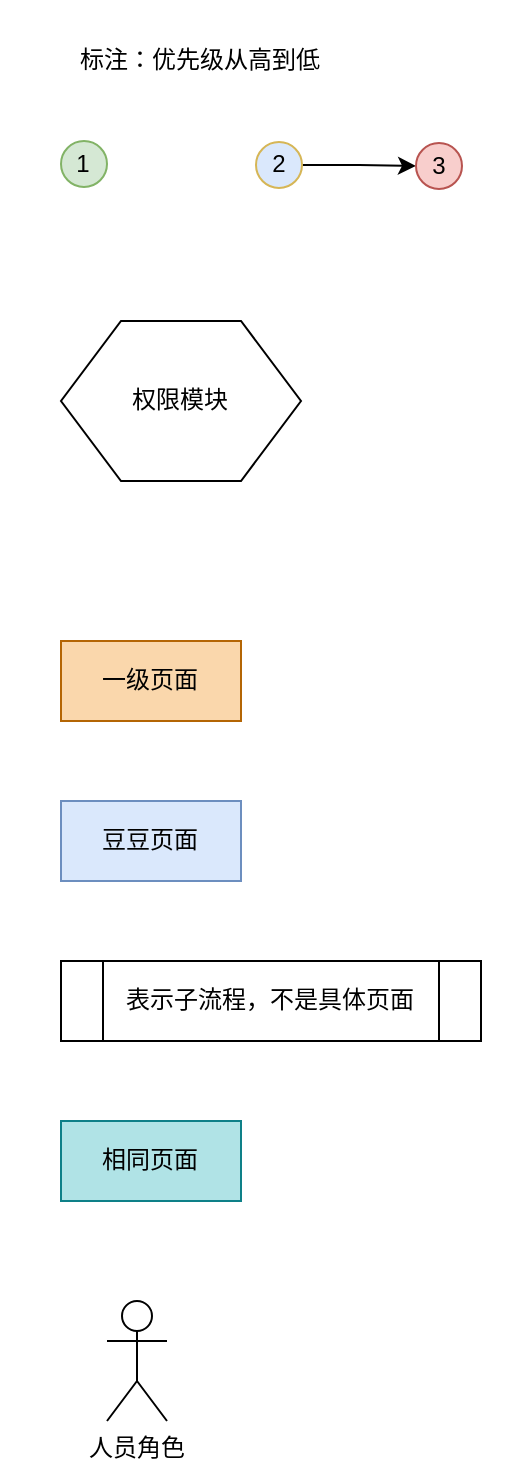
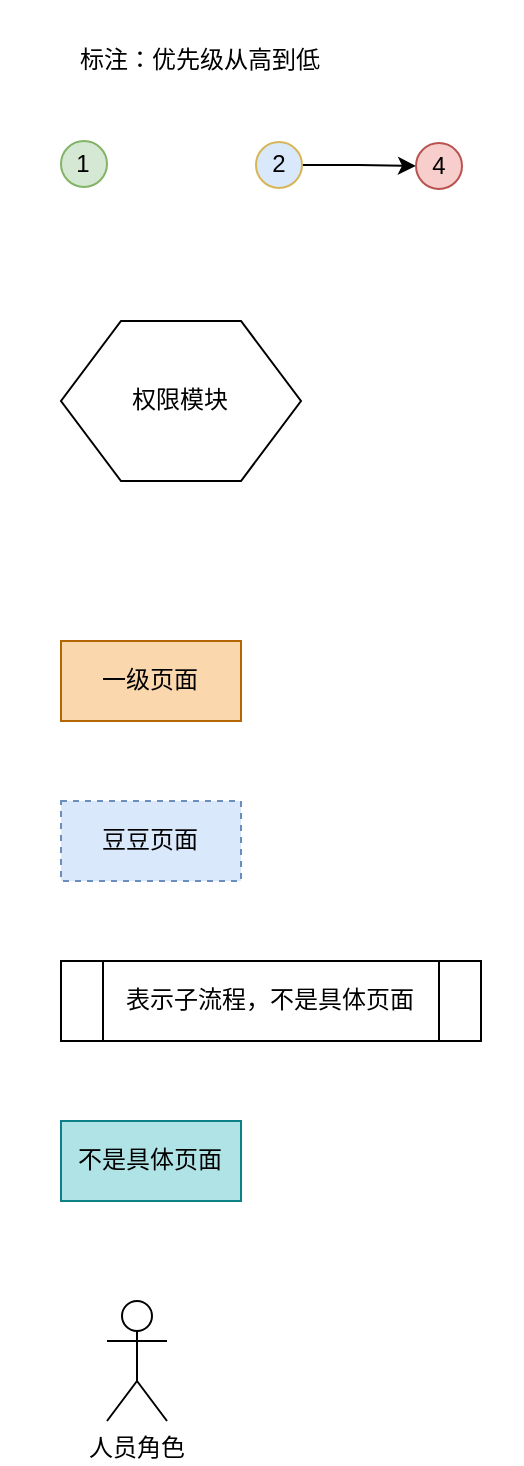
(440, 167) -> (440, 167)
(151, 841) -> (151, 841)
(151, 1161) -> (151, 1161)
